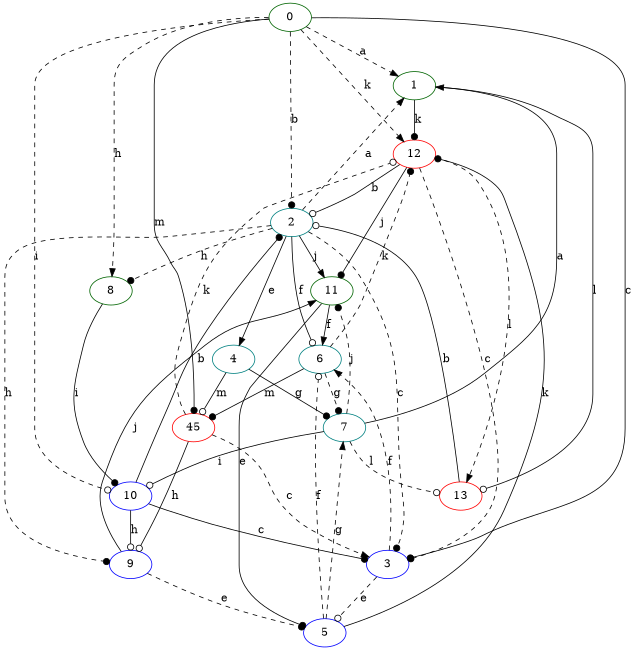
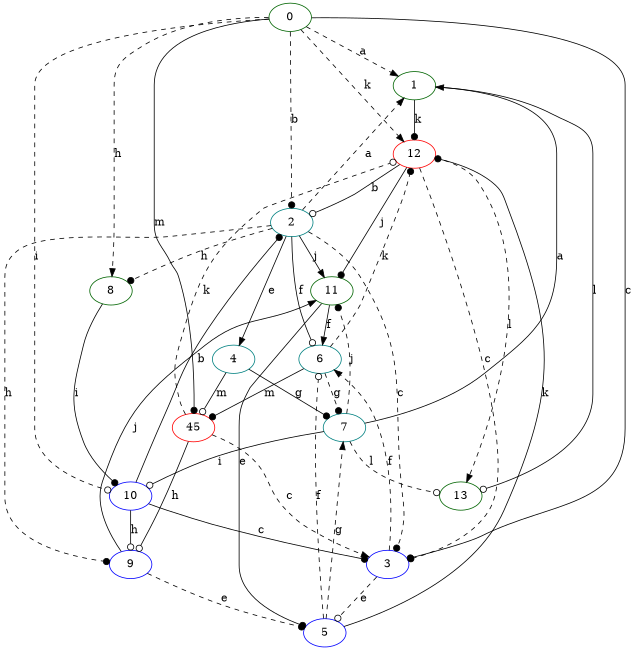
(432, 323) -> none
(461, 496) -> (461, 496)
